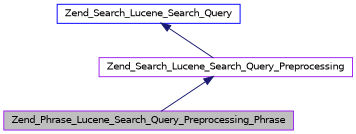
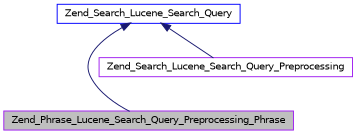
(183, 97) -> (89, 71)
